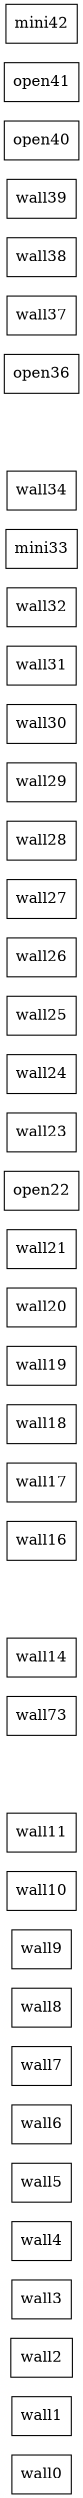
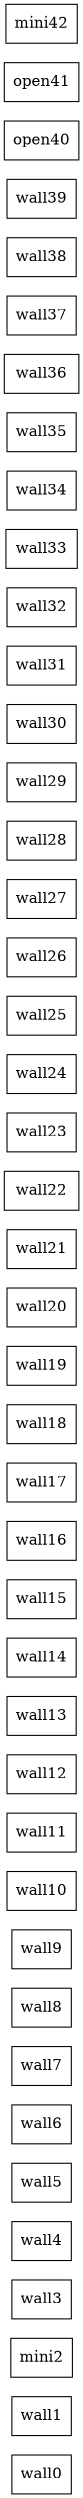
(42, 374) -> (42, 374)
none -> (42, 432)
(42, 549) -> (42, 549)
(42, 1191) -> (42, 1191)
none -> (42, 1599)
(42, 1716) -> (42, 1716)
none -> (42, 1774)
(42, 2358) -> (42, 2358)
